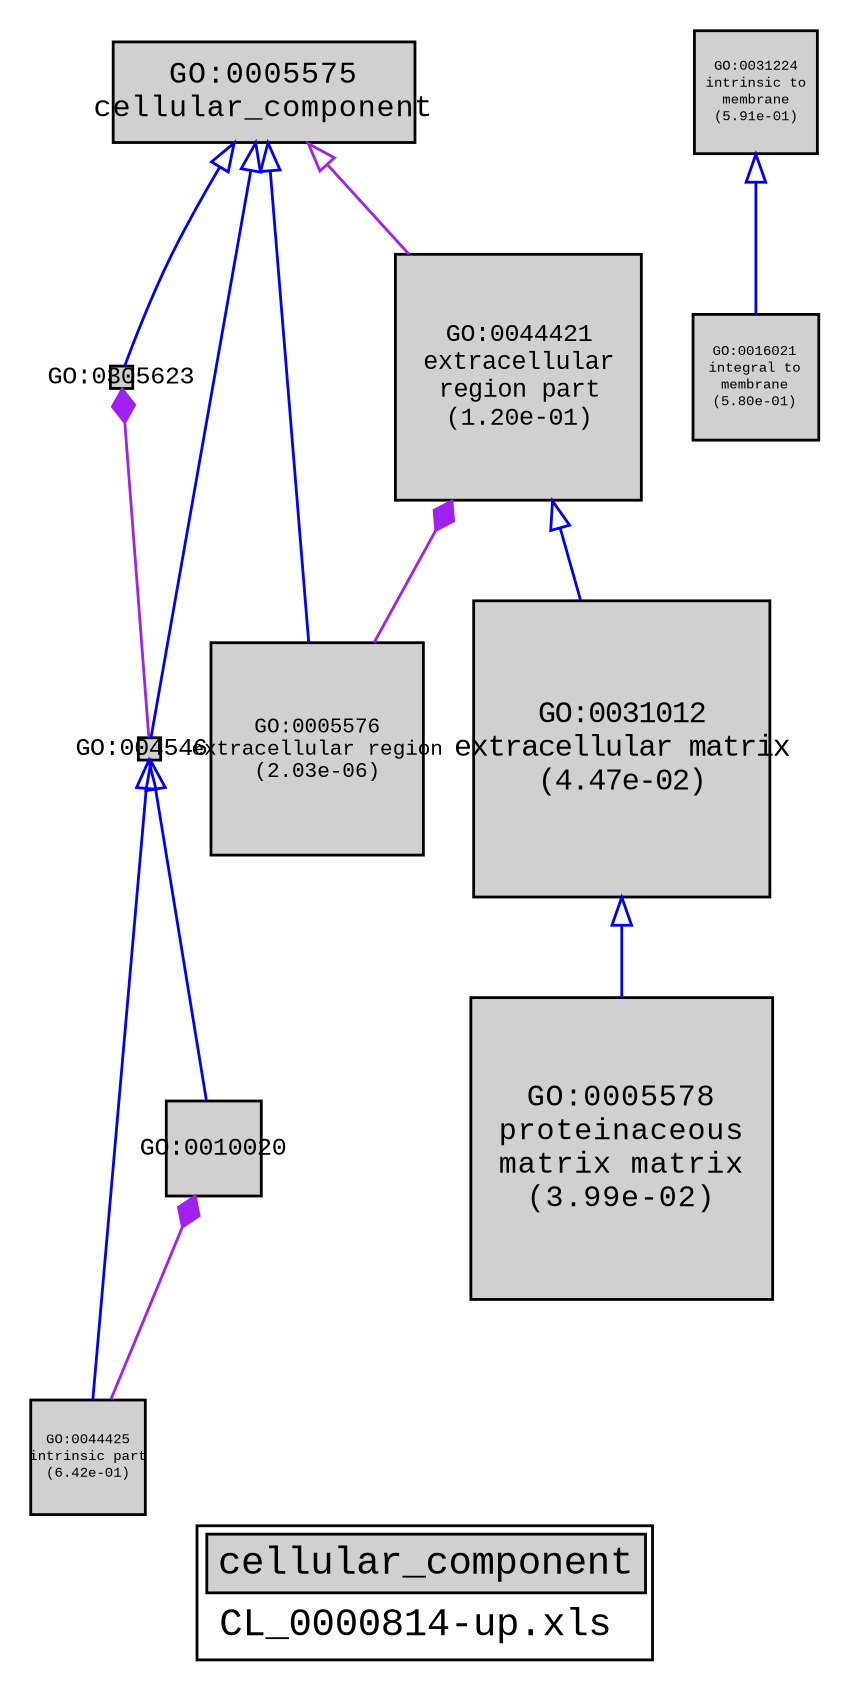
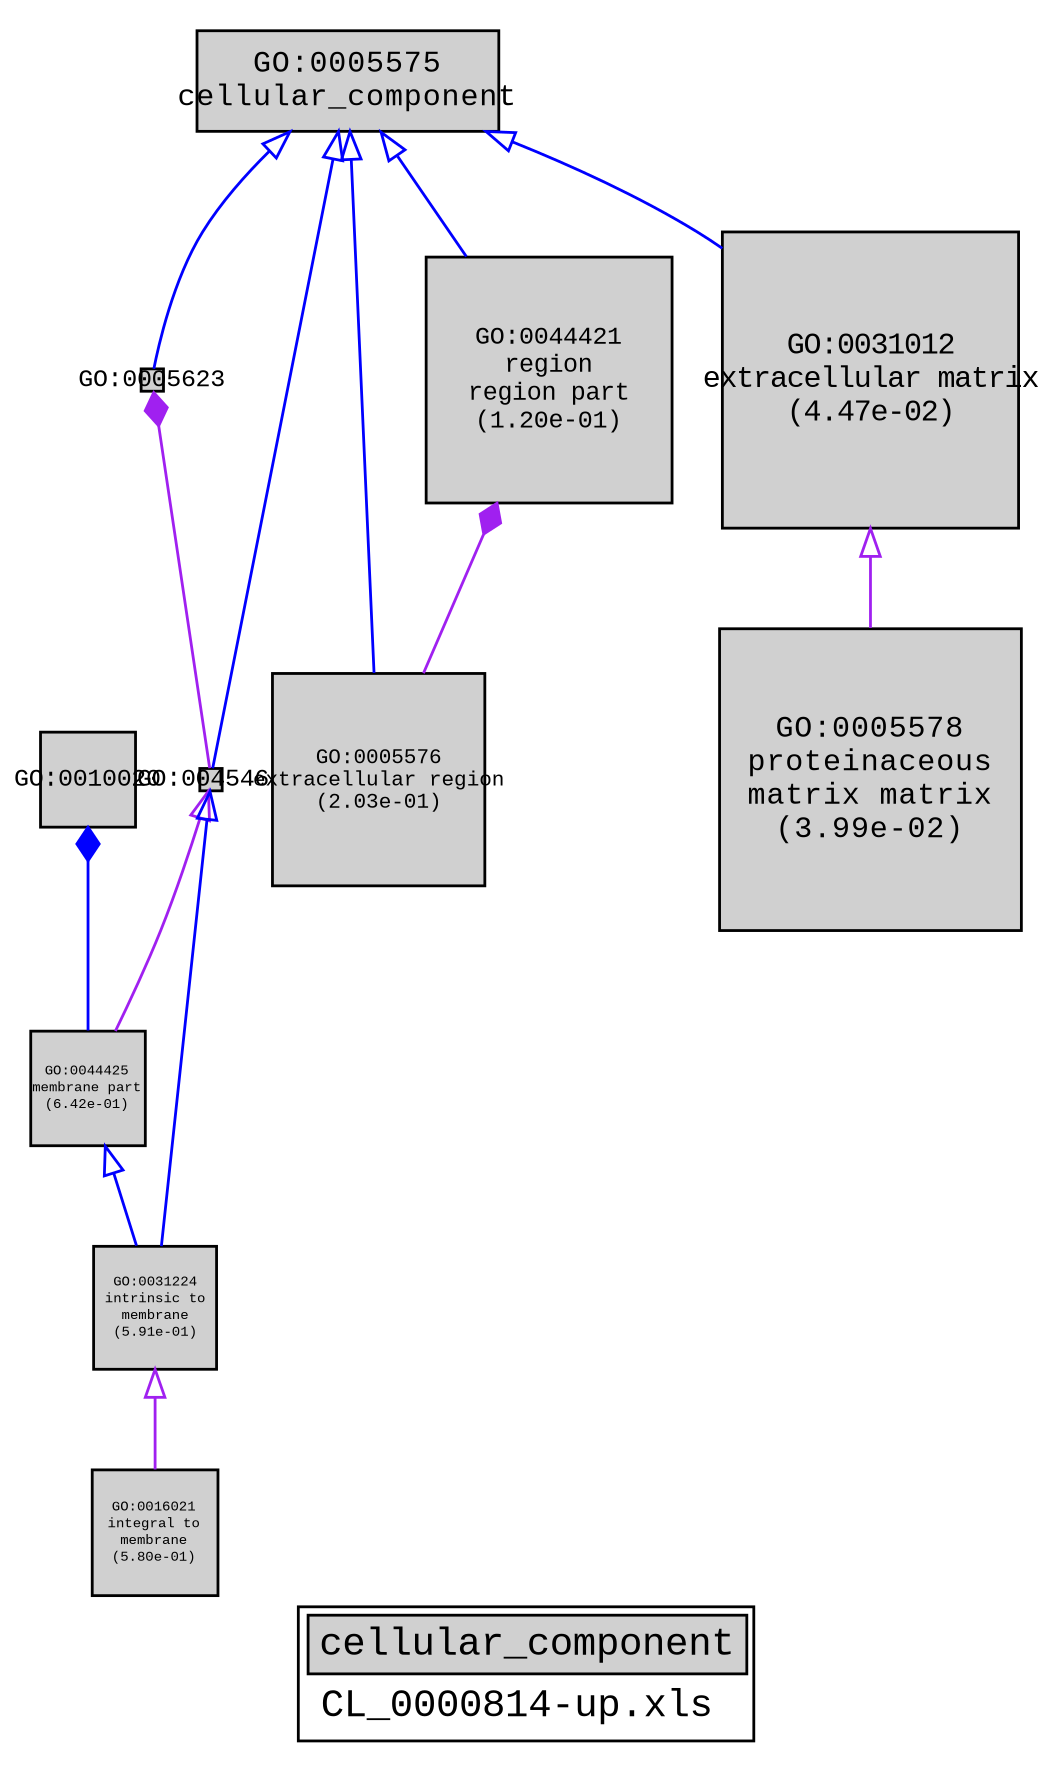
(368, 210) -> (432, 206)
(756, 248) -> (155, 1434)
(520, 362) -> (549, 364)
(122, 377) -> (152, 380)
(570, 564) -> (620, 190)
(319, 771) -> (380, 801)
(181, 945) -> (184, 1033)
(622, 961) -> (870, 592)
(120, 1094) -> (162, 927)
none -> (125, 1210)
(147, 1313) -> (88, 946)
(89, 1456) -> (88, 1087)
